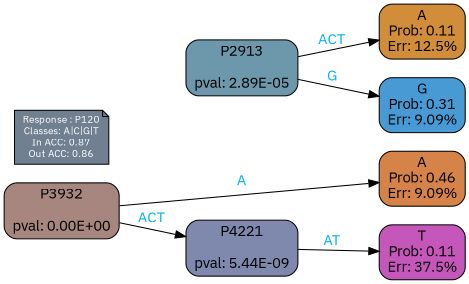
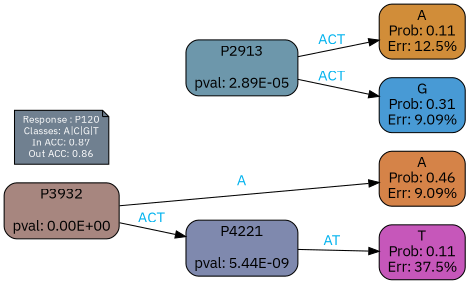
(332, 77) -> (332, 77)
